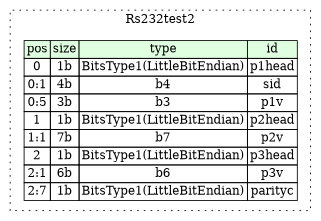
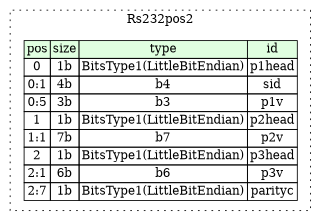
(160, 20) -> (160, 20)
